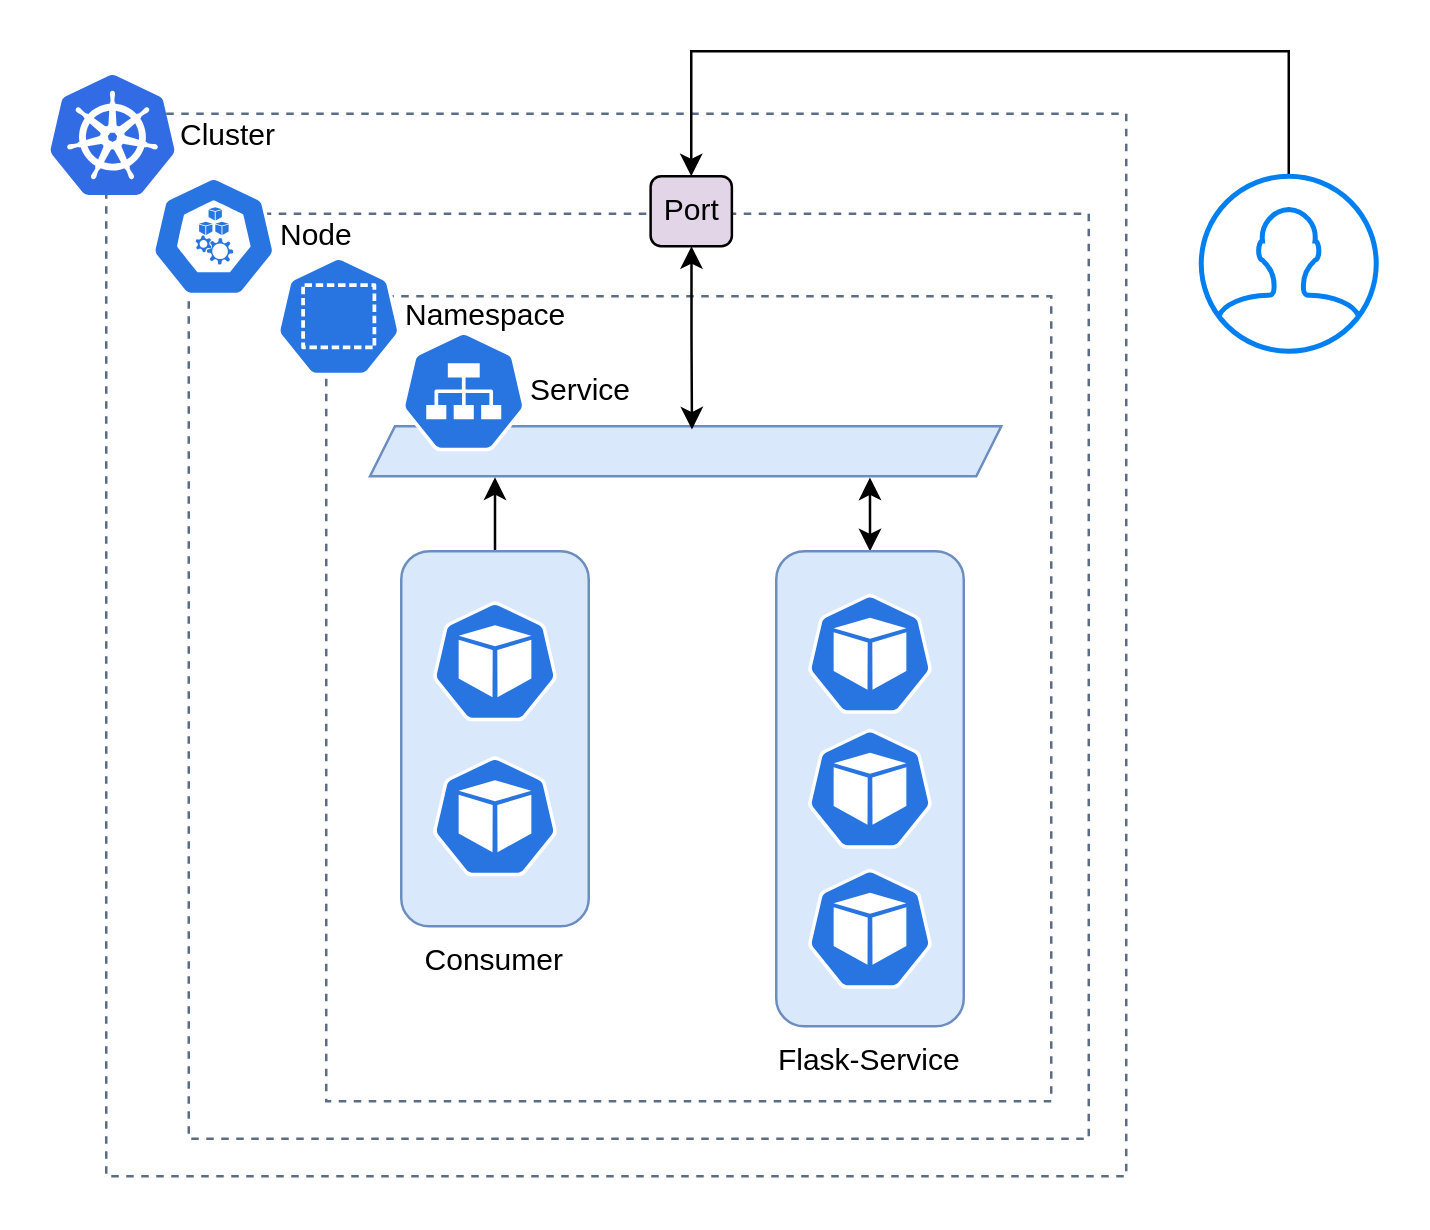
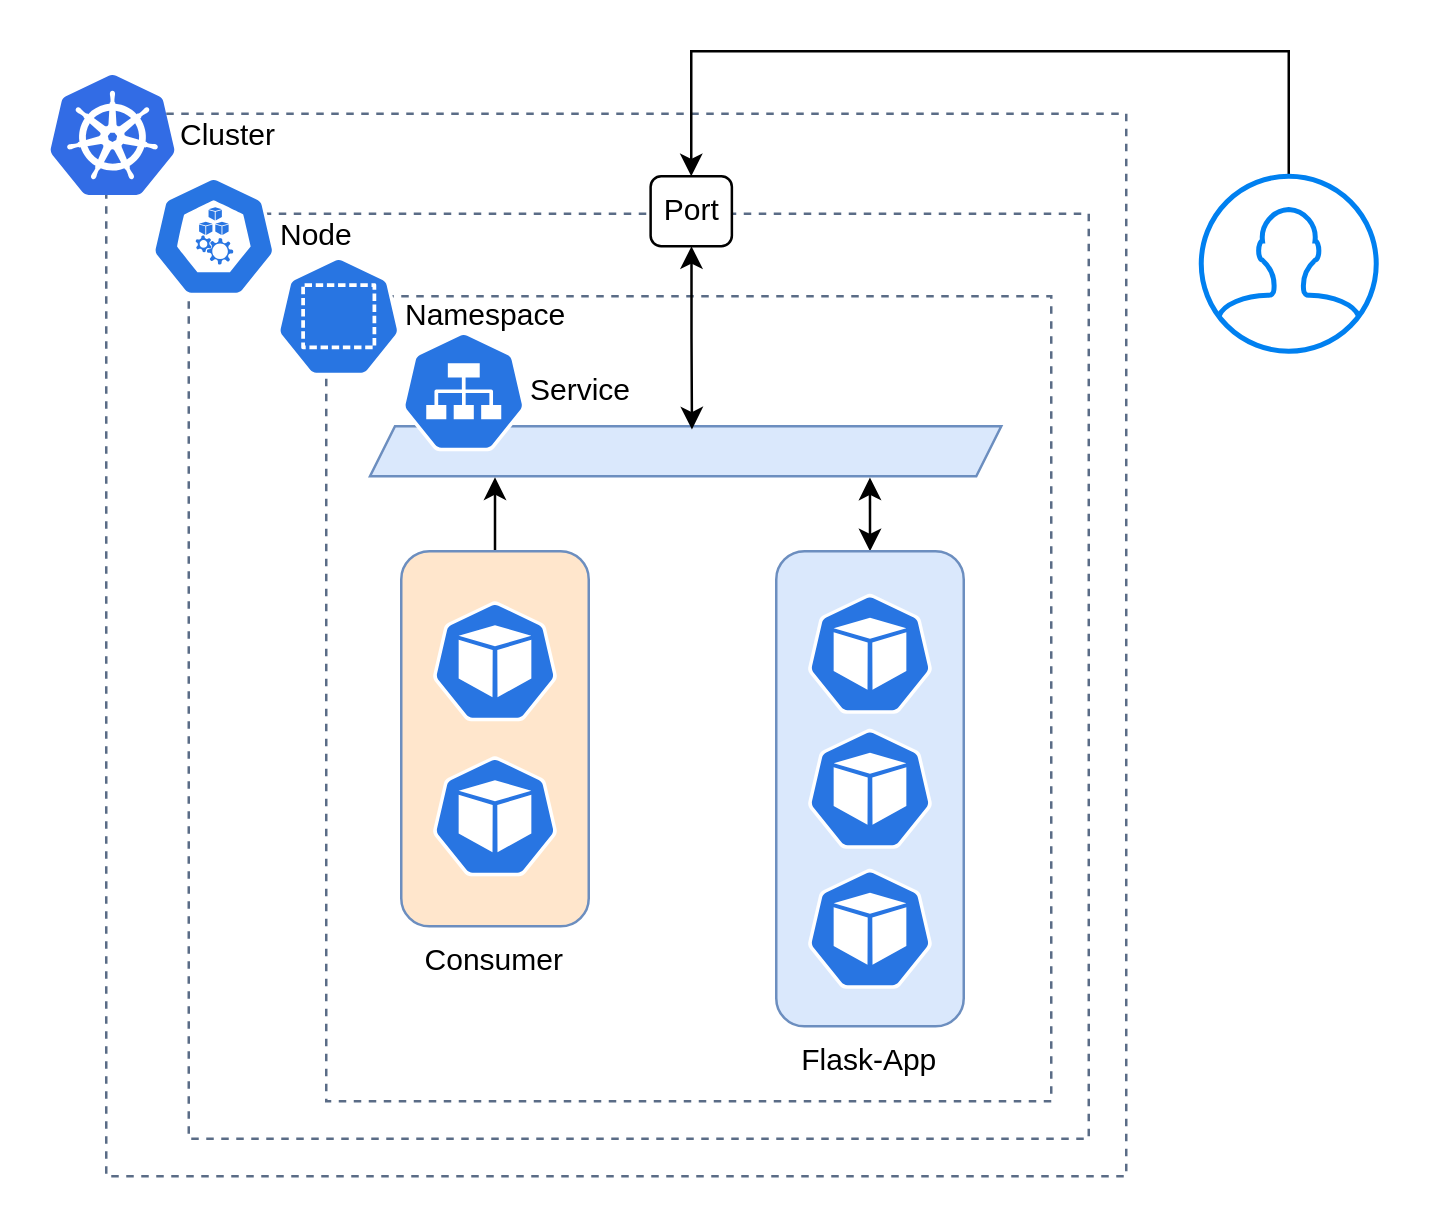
(691, 211) -> (691, 211)
(495, 739) -> (495, 739)
(870, 1080) -> (870, 1062)
